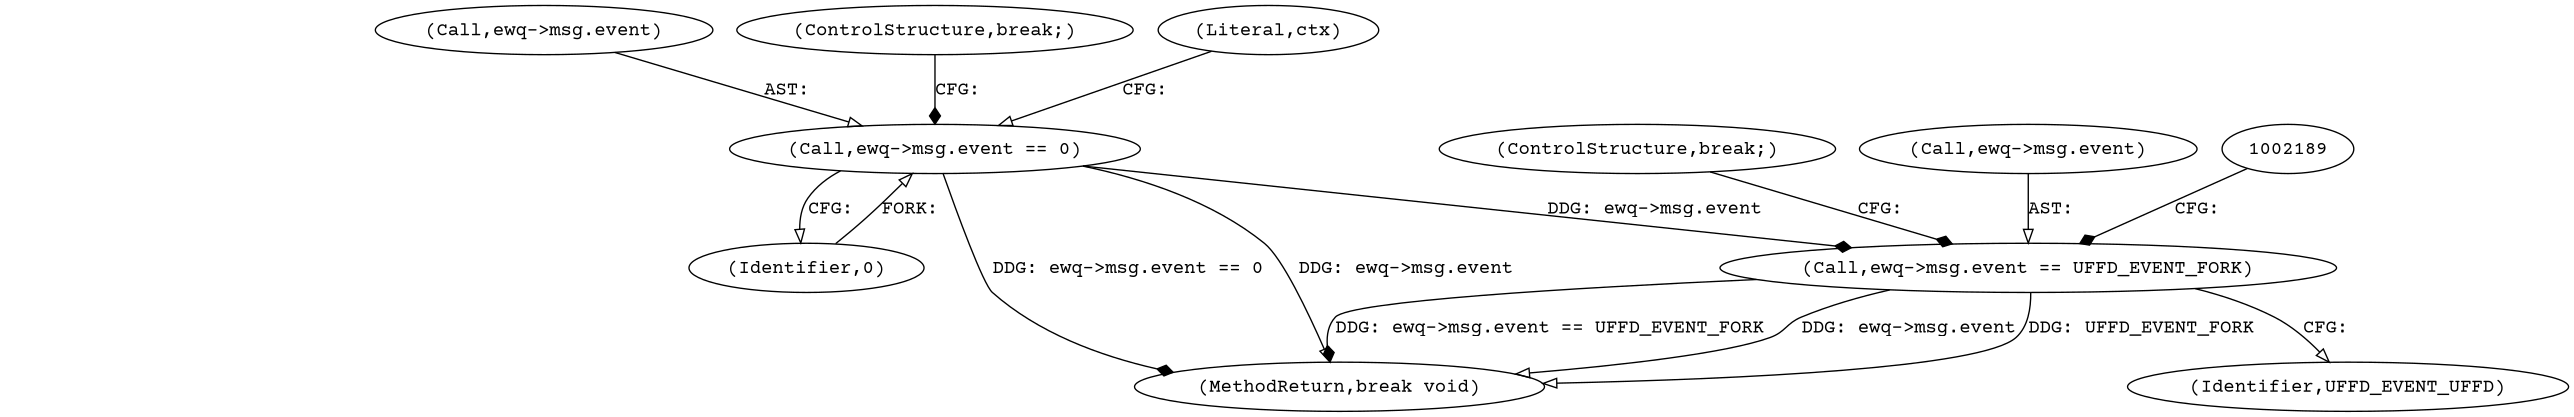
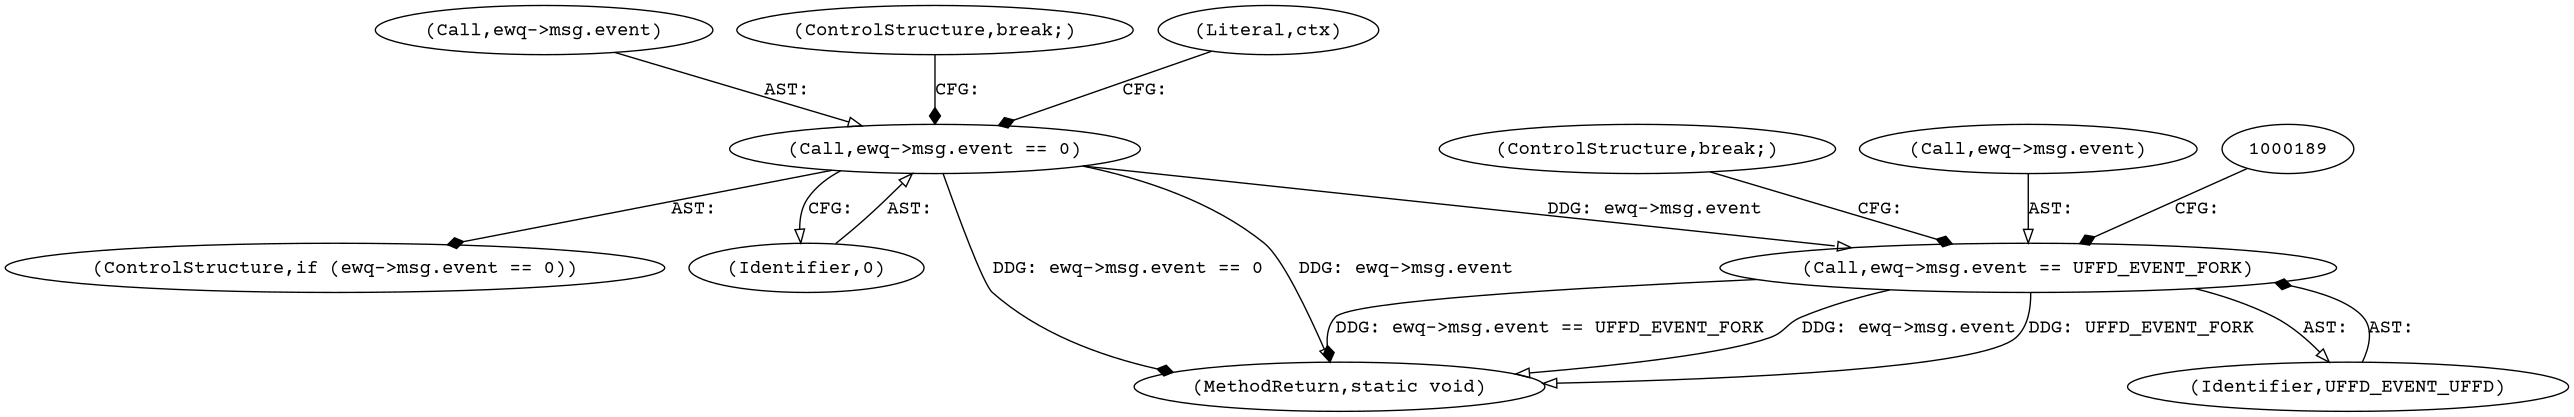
(1112, 86) -> (1112, 86)
(2288, 149) -> (2288, 149)
(1459, 206) -> (1459, 206)
(916, 208) -> (916, 208)
none -> (335, 268)
none -> (2351, 307)
(2332, 327) -> (2332, 327)
(1340, 387) -> (1340, 387)
